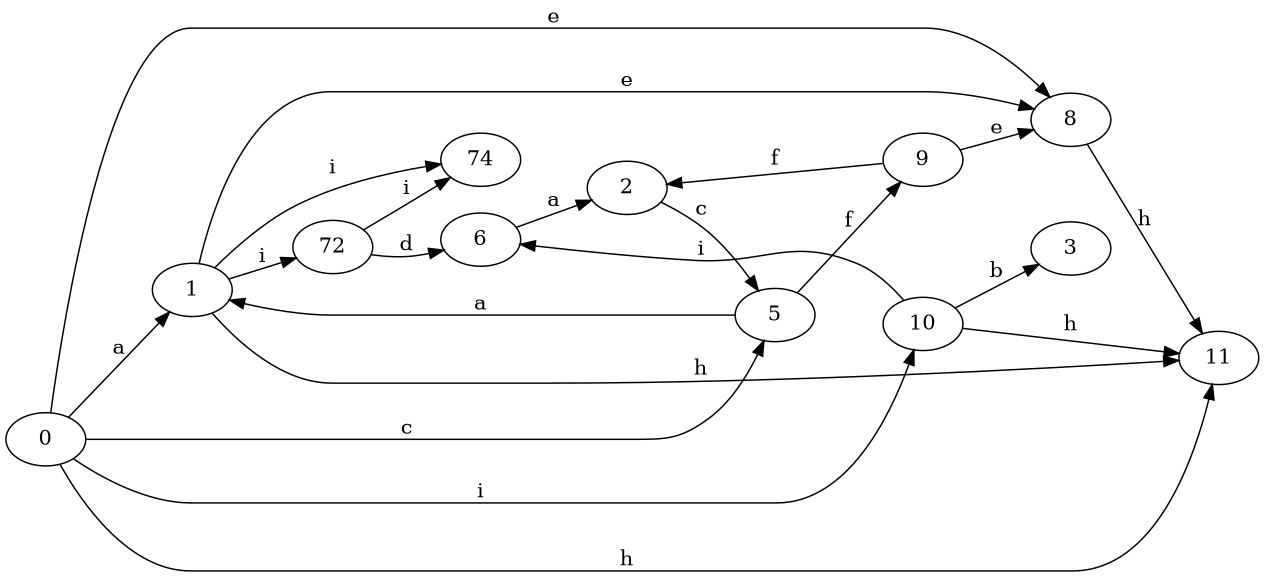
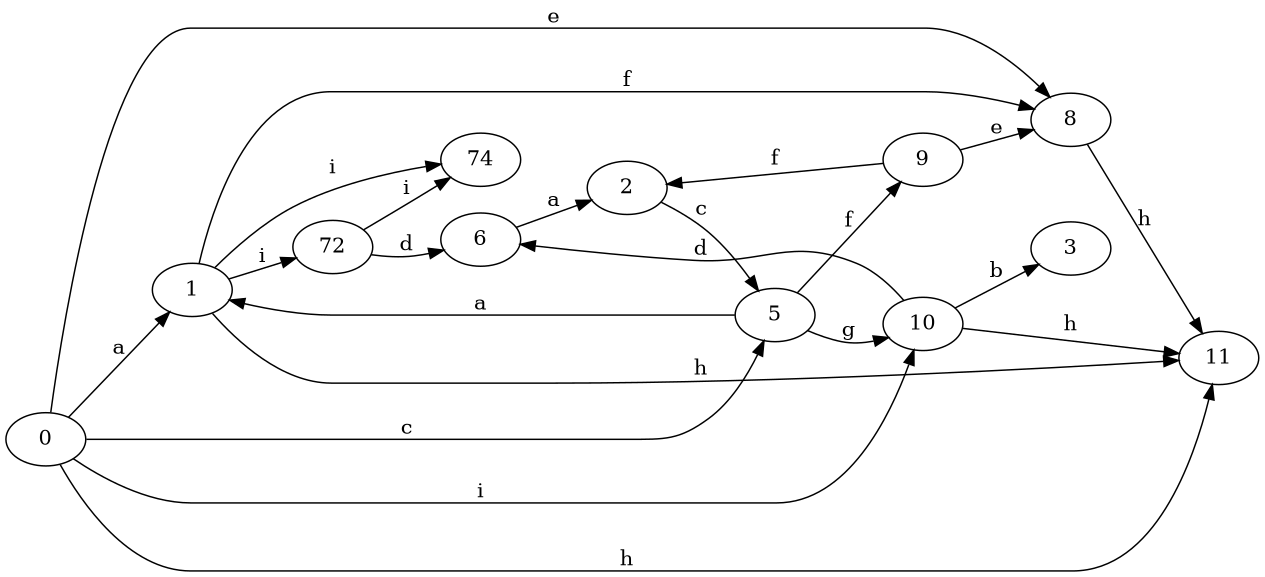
(627, 81) -> (627, 81)
(701, 249) -> (701, 249)
none -> (840, 341)
